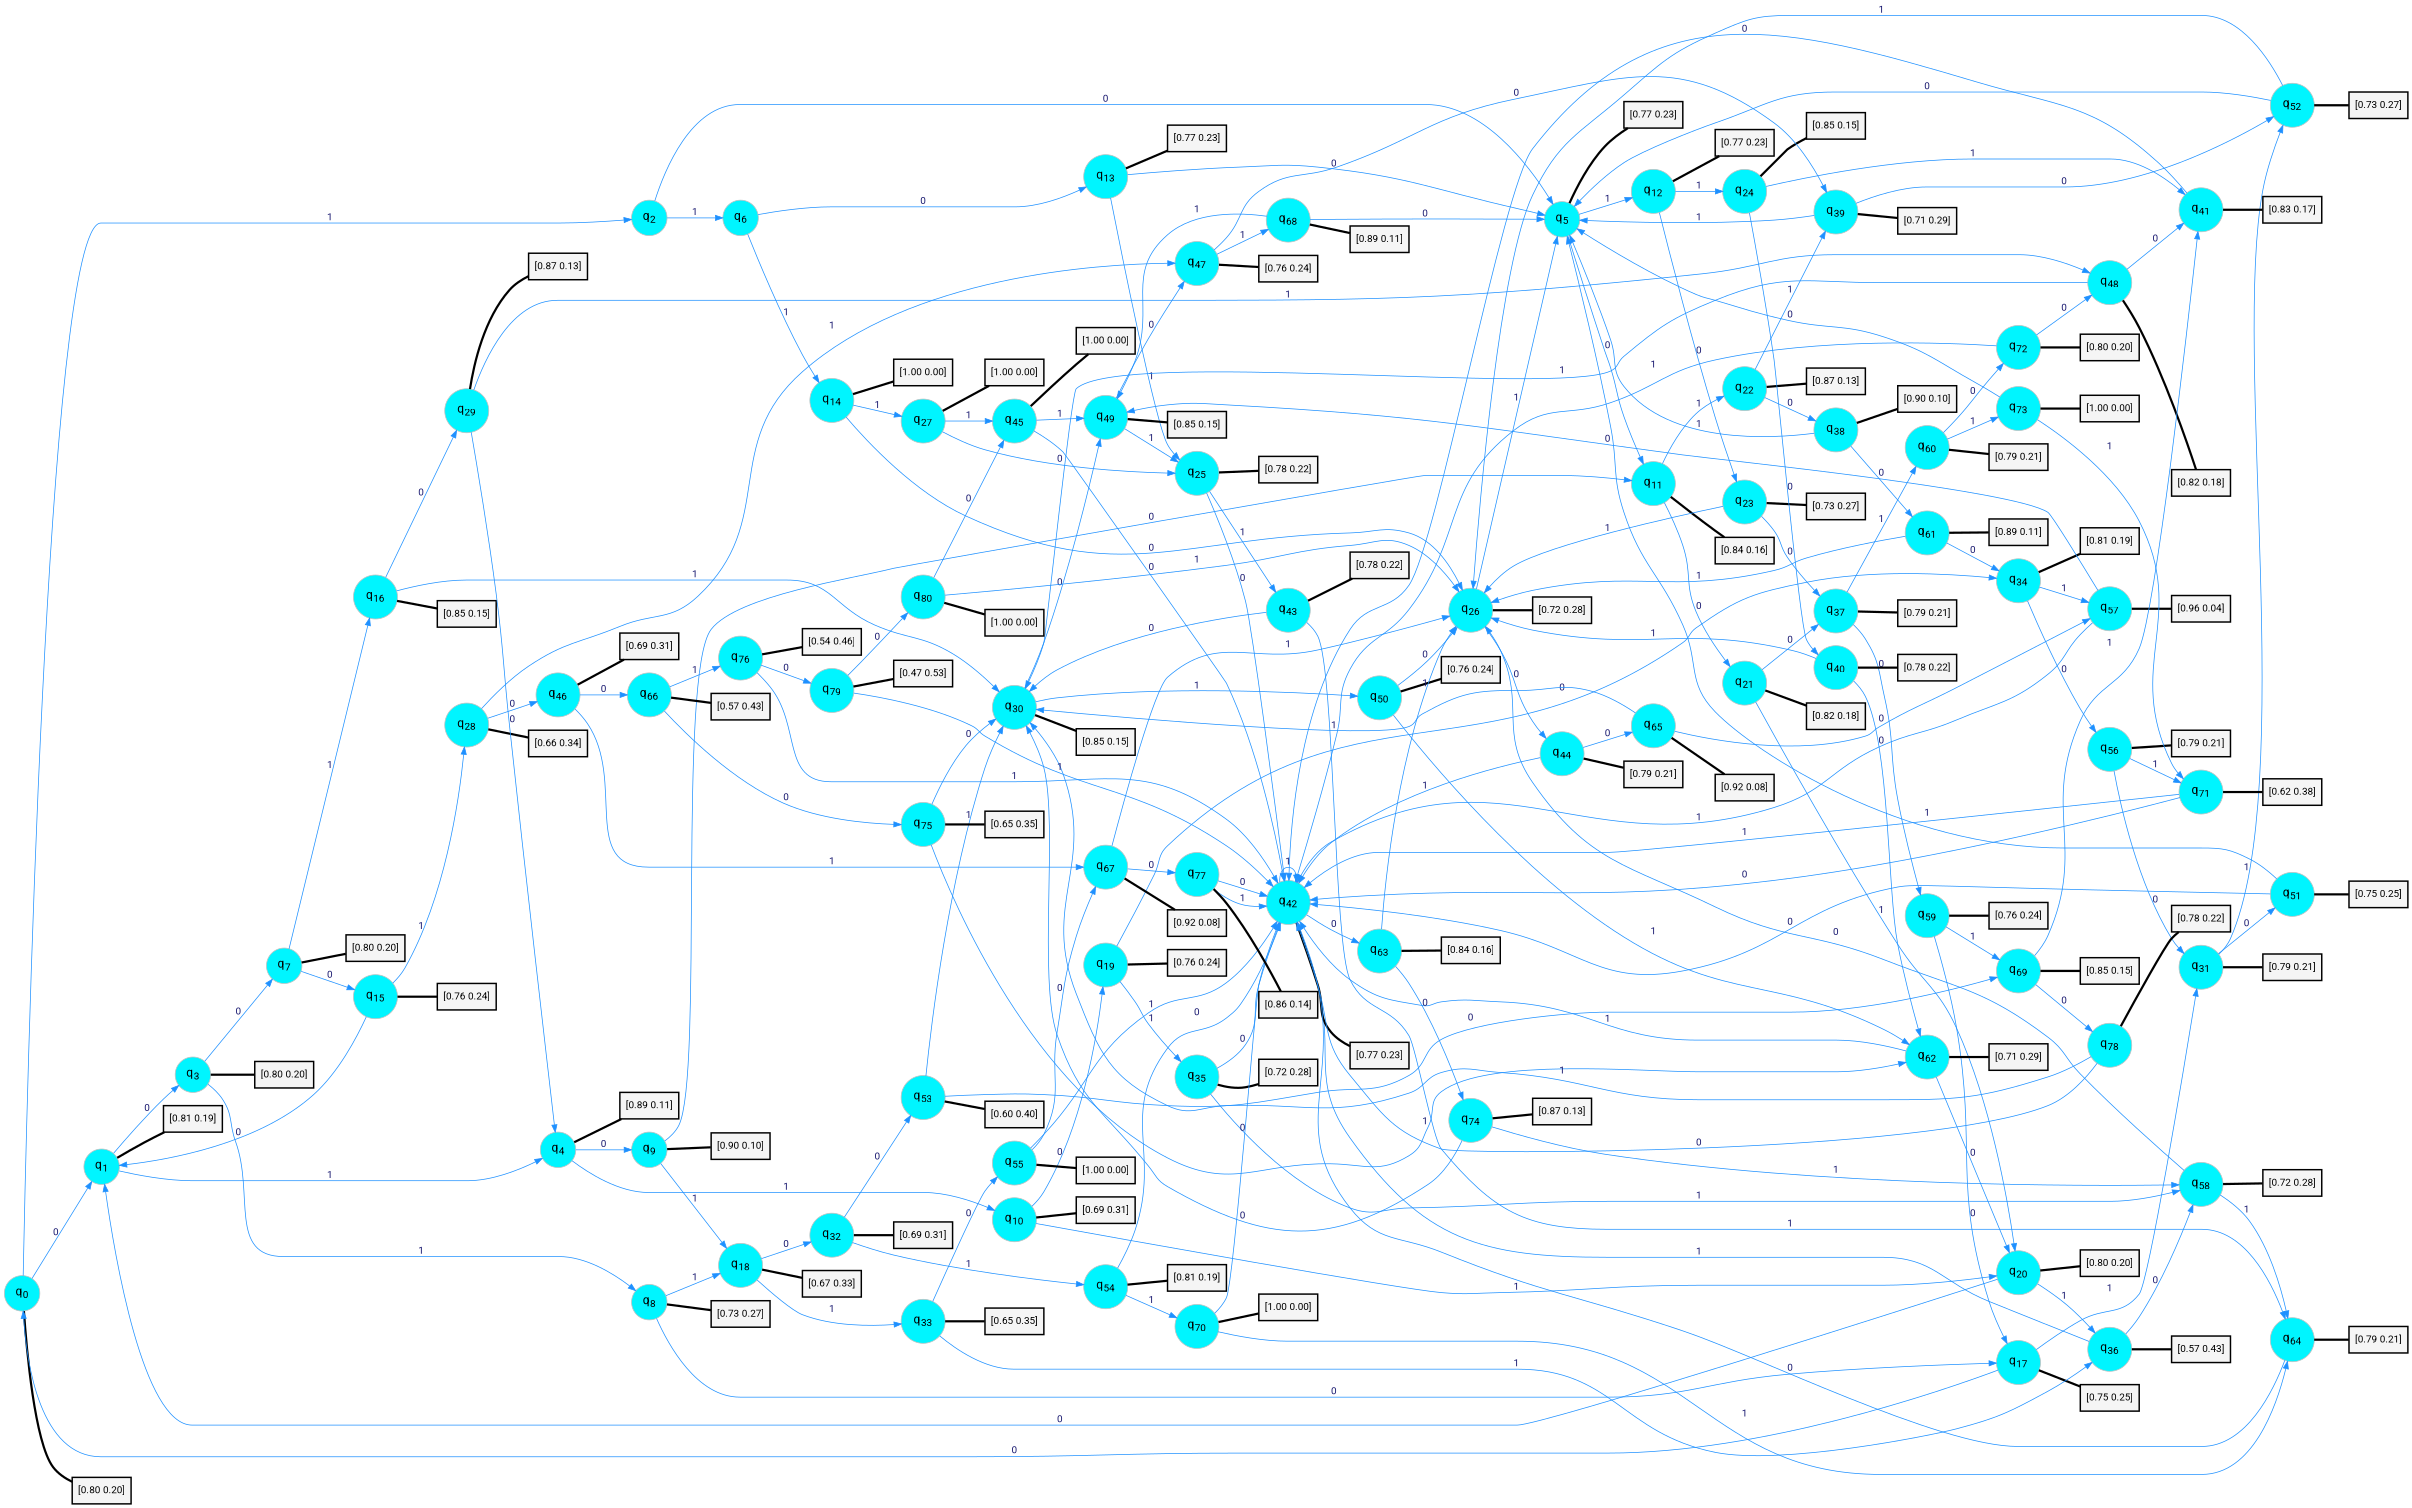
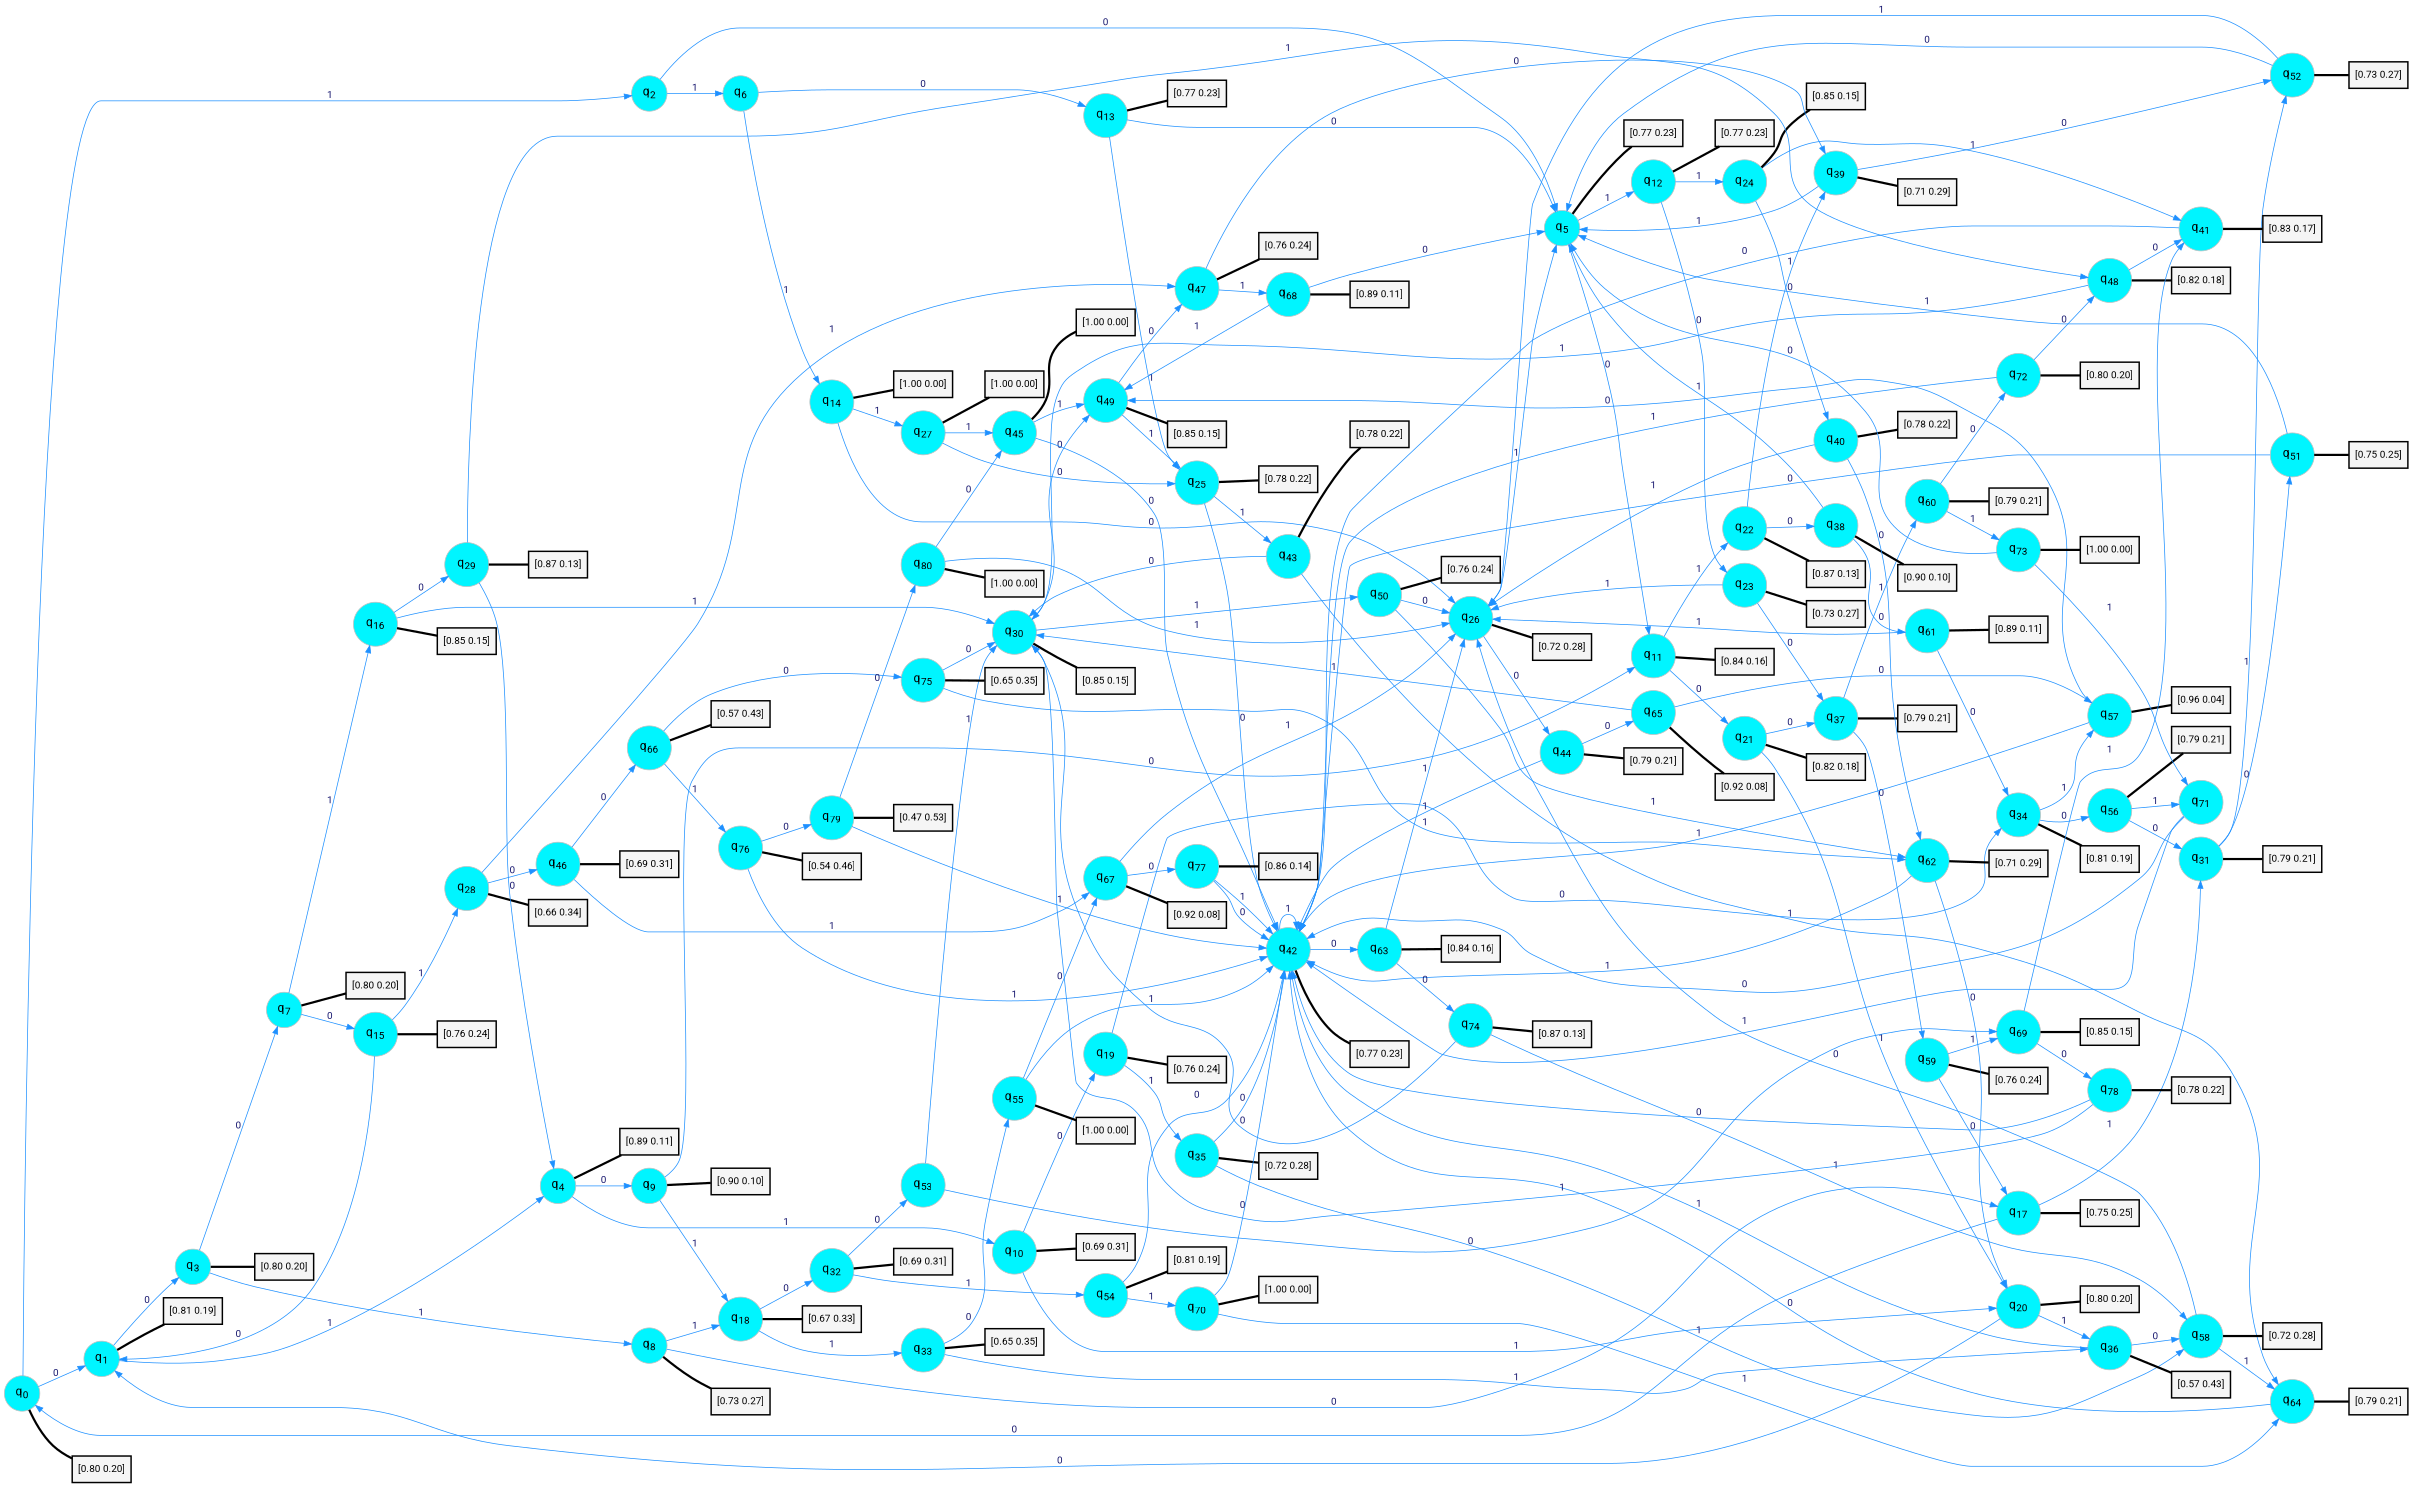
(2292, 792) -> none
(1014, 1114) -> none
